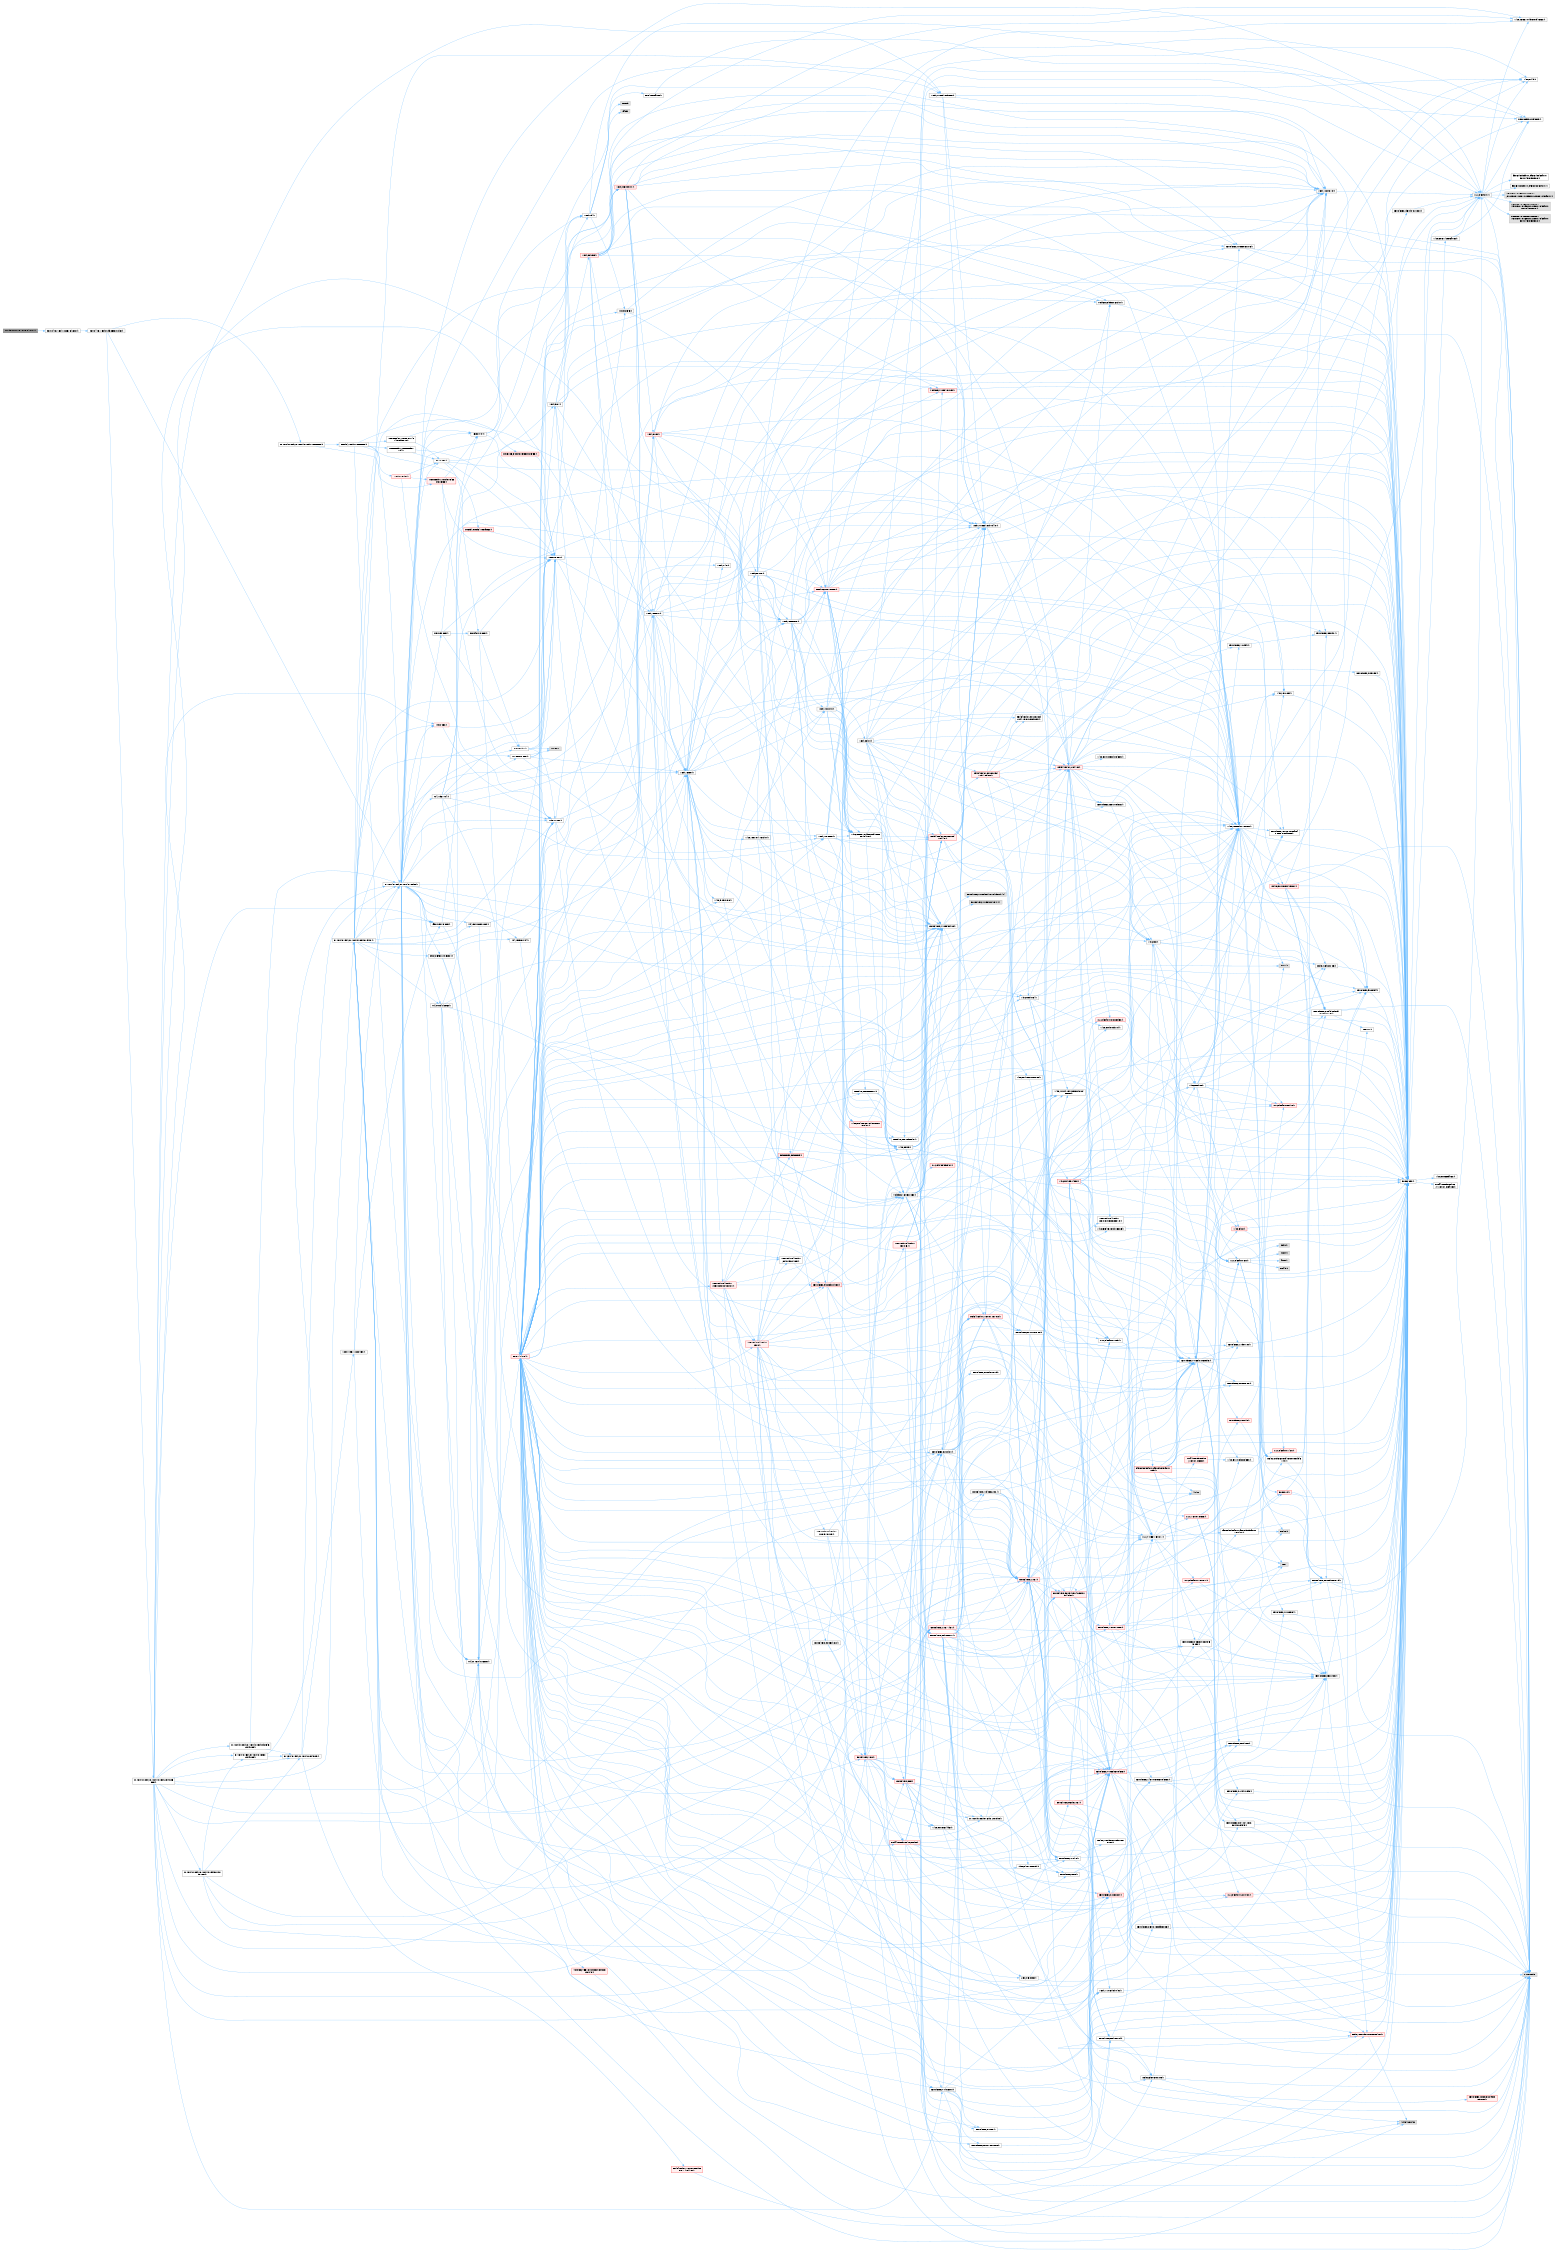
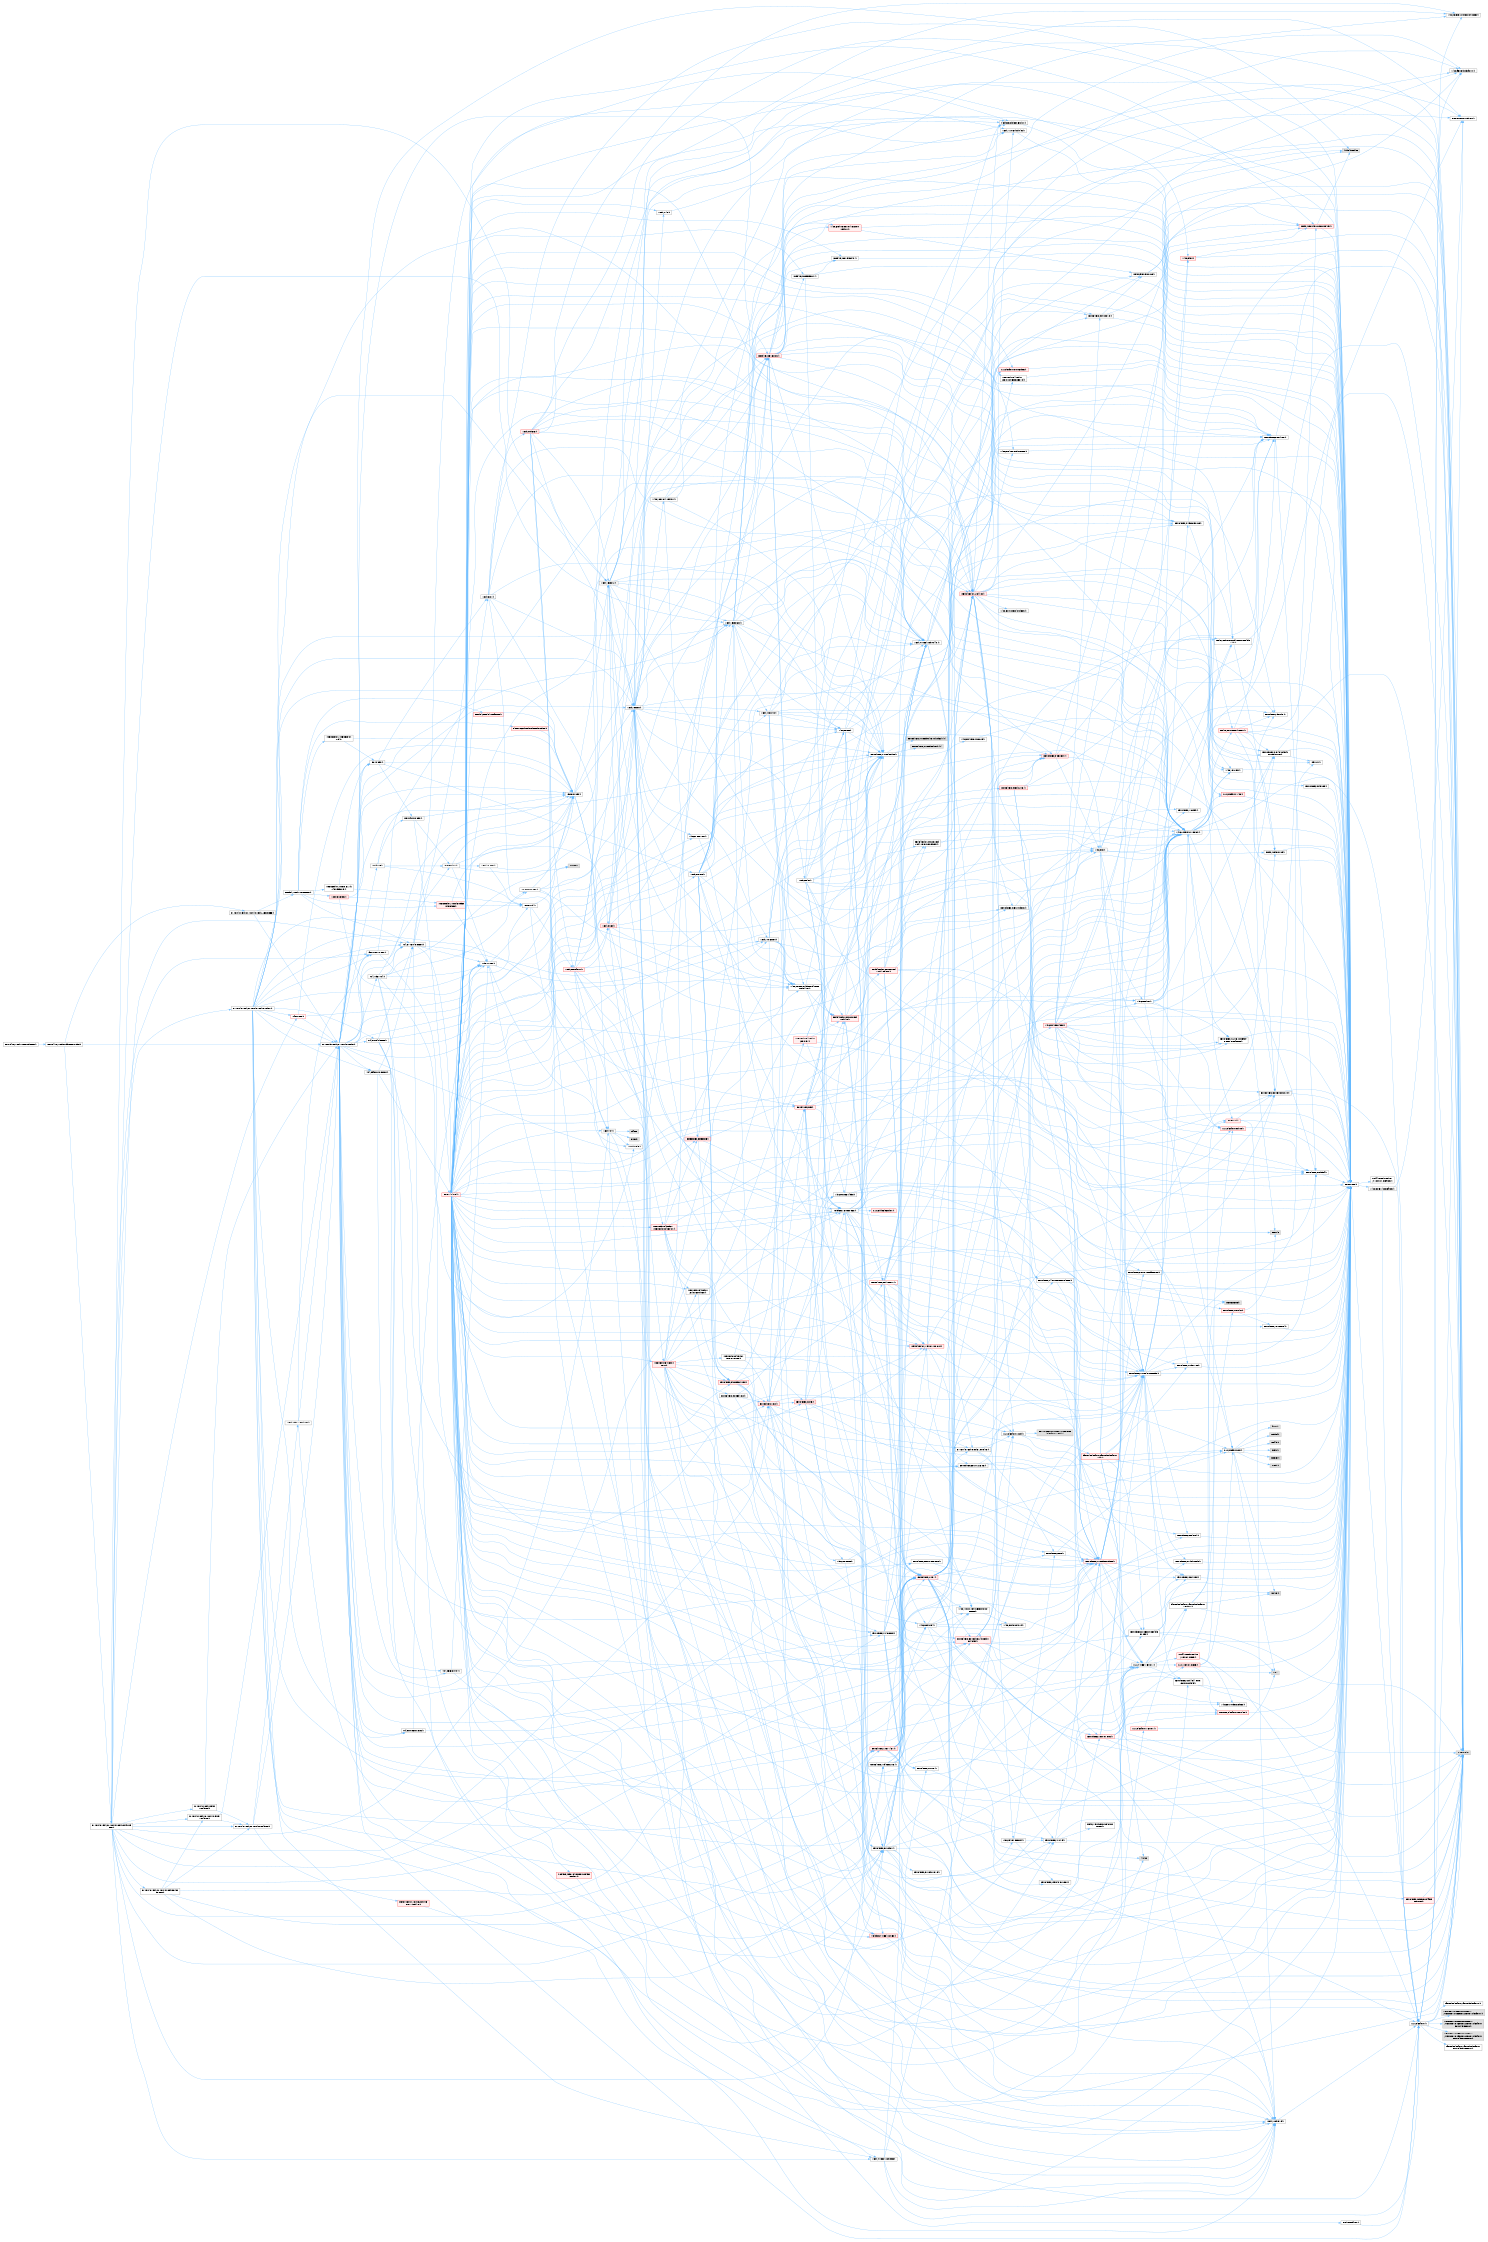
(1530, 79) -> (1463, 71)
(1530, 195) -> (1463, 2013)
(20, 331) -> none
none -> (725, 331)
(441, 633) -> (377, 866)
(858, 728) -> (930, 664)
(959, 752) -> (843, 535)
(539, 753) -> (515, 1141)
(922, 754) -> none
(408, 802) -> (319, 1029)
none -> (488, 866)
(441, 956) -> (377, 1072)
(1178, 1139) -> none
none -> (1199, 1141)
(1446, 1177) -> none
none -> (1233, 1303)
(740, 1314) -> none
(1239, 1384) -> (1188, 1535)
none -> (1055, 1433)
none -> (1275, 1435)
none -> (1275, 1458)
(1171, 1555) -> (1167, 1674)
(995, 1711) -> (839, 1411)
(250, 1746) -> (205, 1807)
(955, 1763) -> (952, 1515)
(905, 1843) -> (805, 1402)
none -> (1035, 1862)
(1239, 1895) -> (1233, 1713)
(589, 1971) -> (574, 1875)
